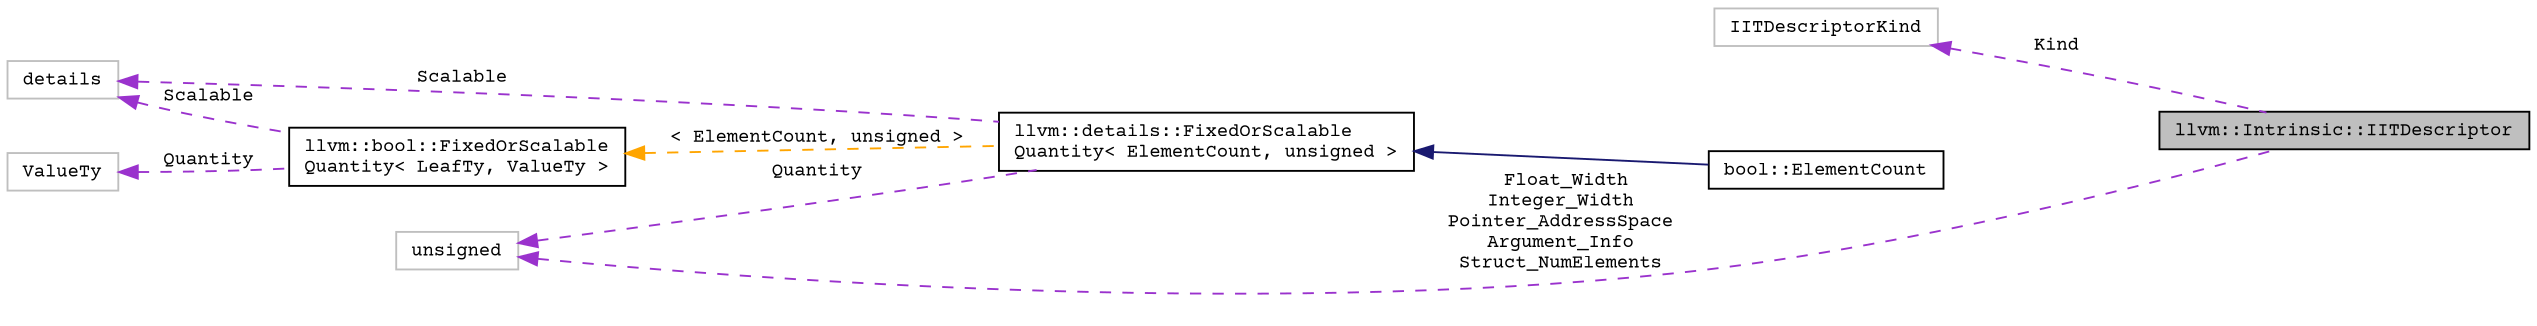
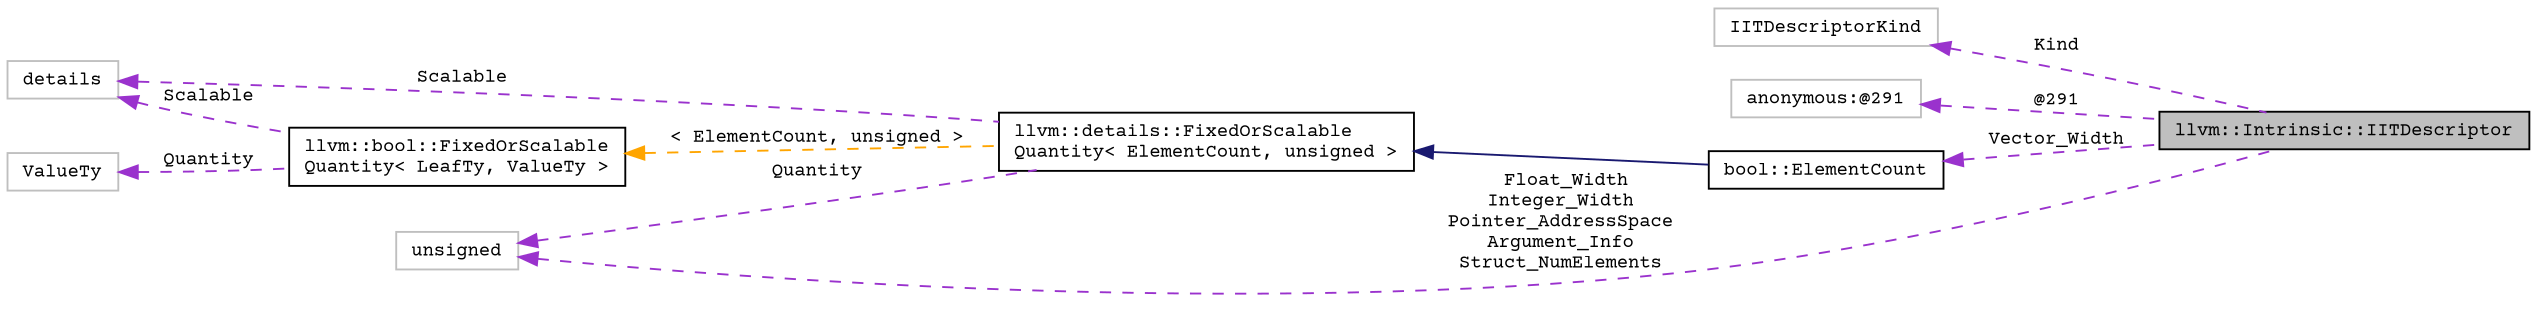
none -> (1826, 99)
none -> (2061, 152)
